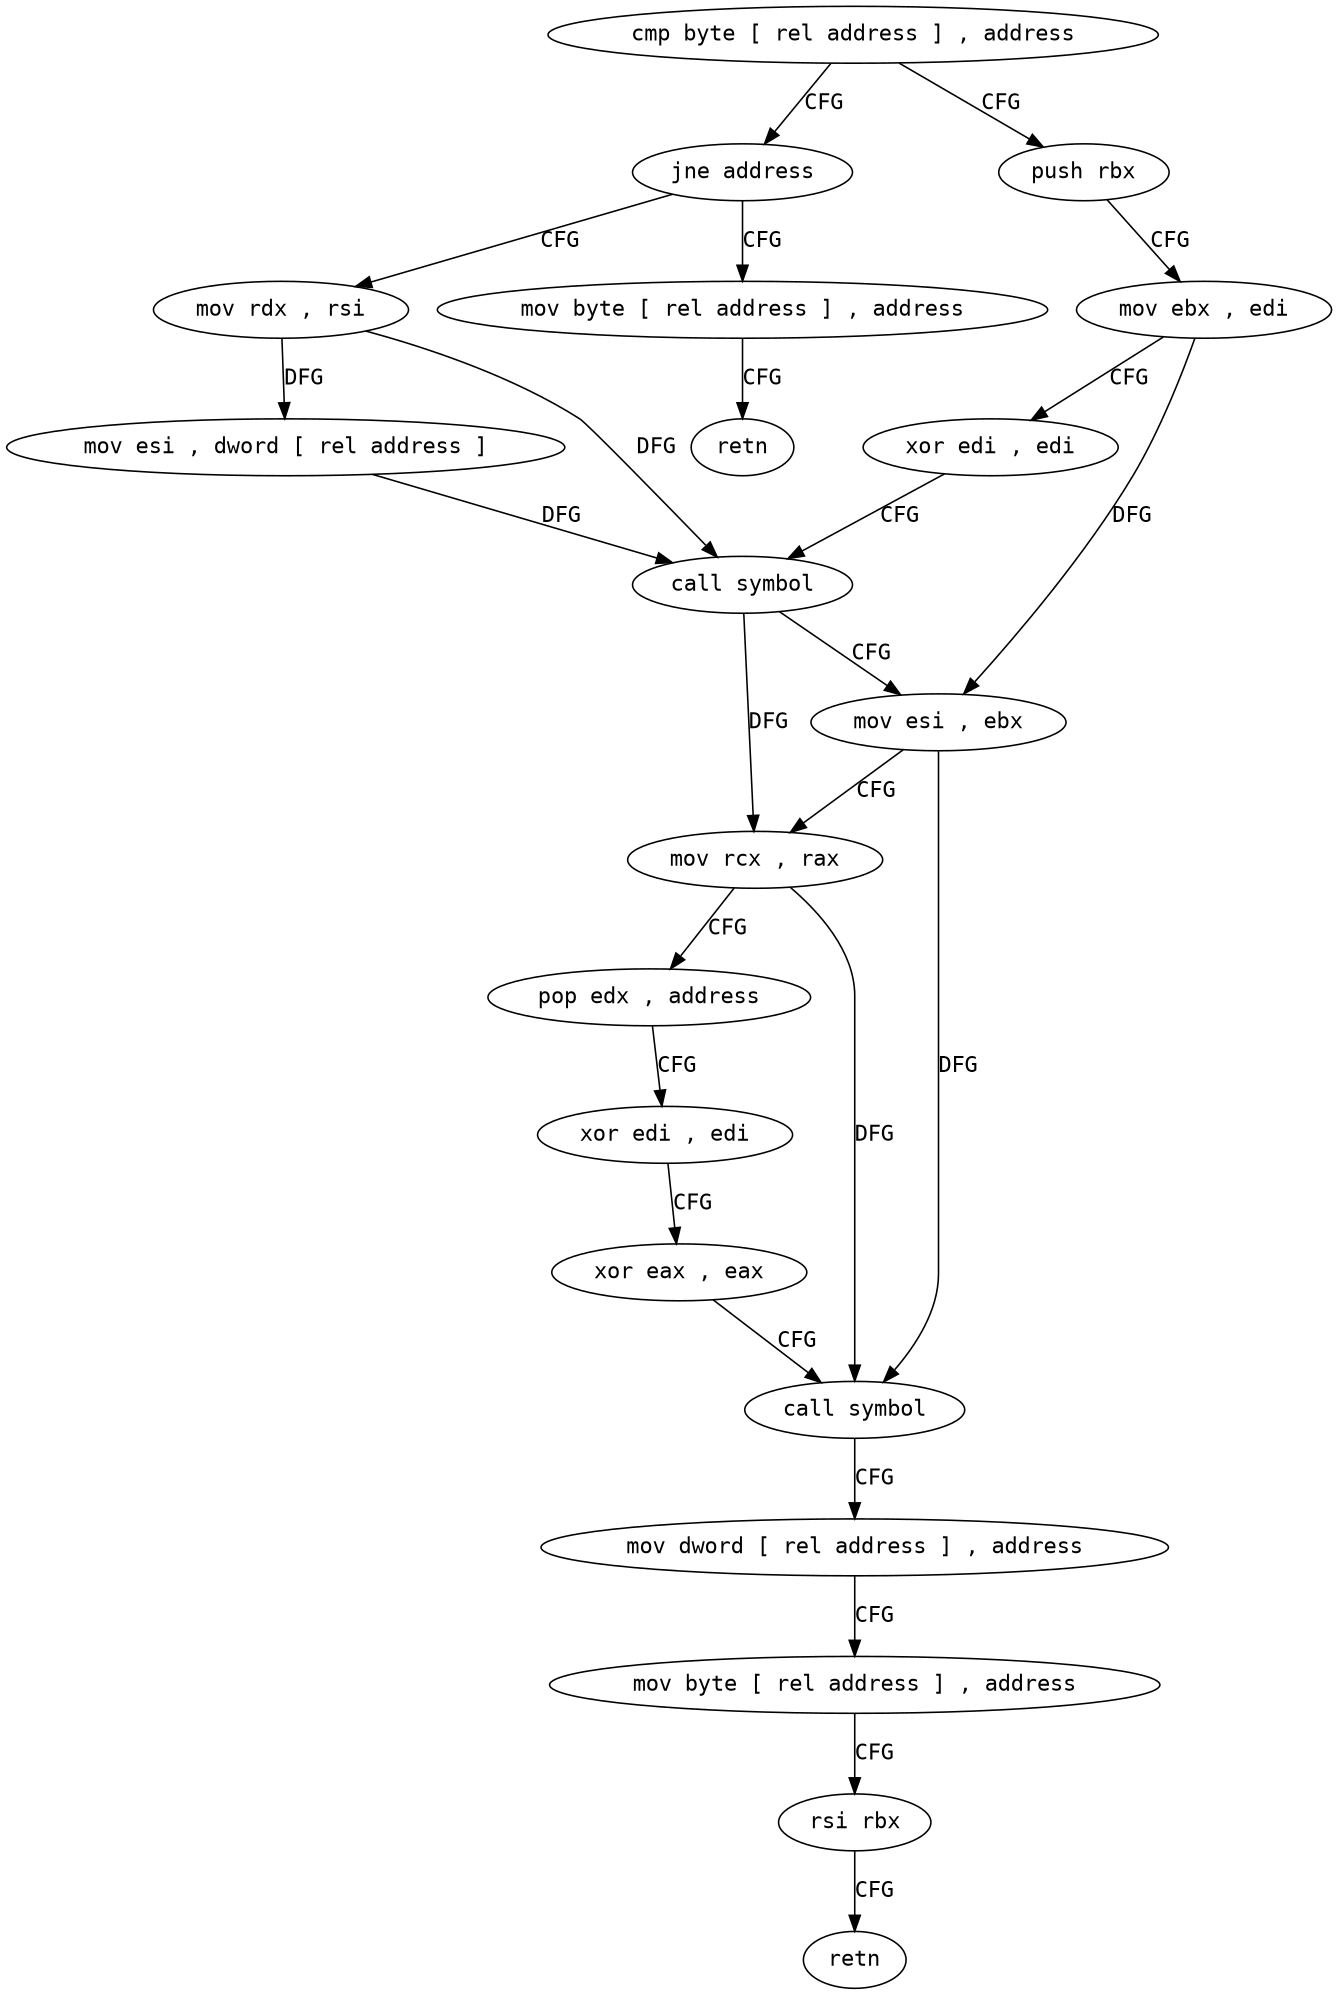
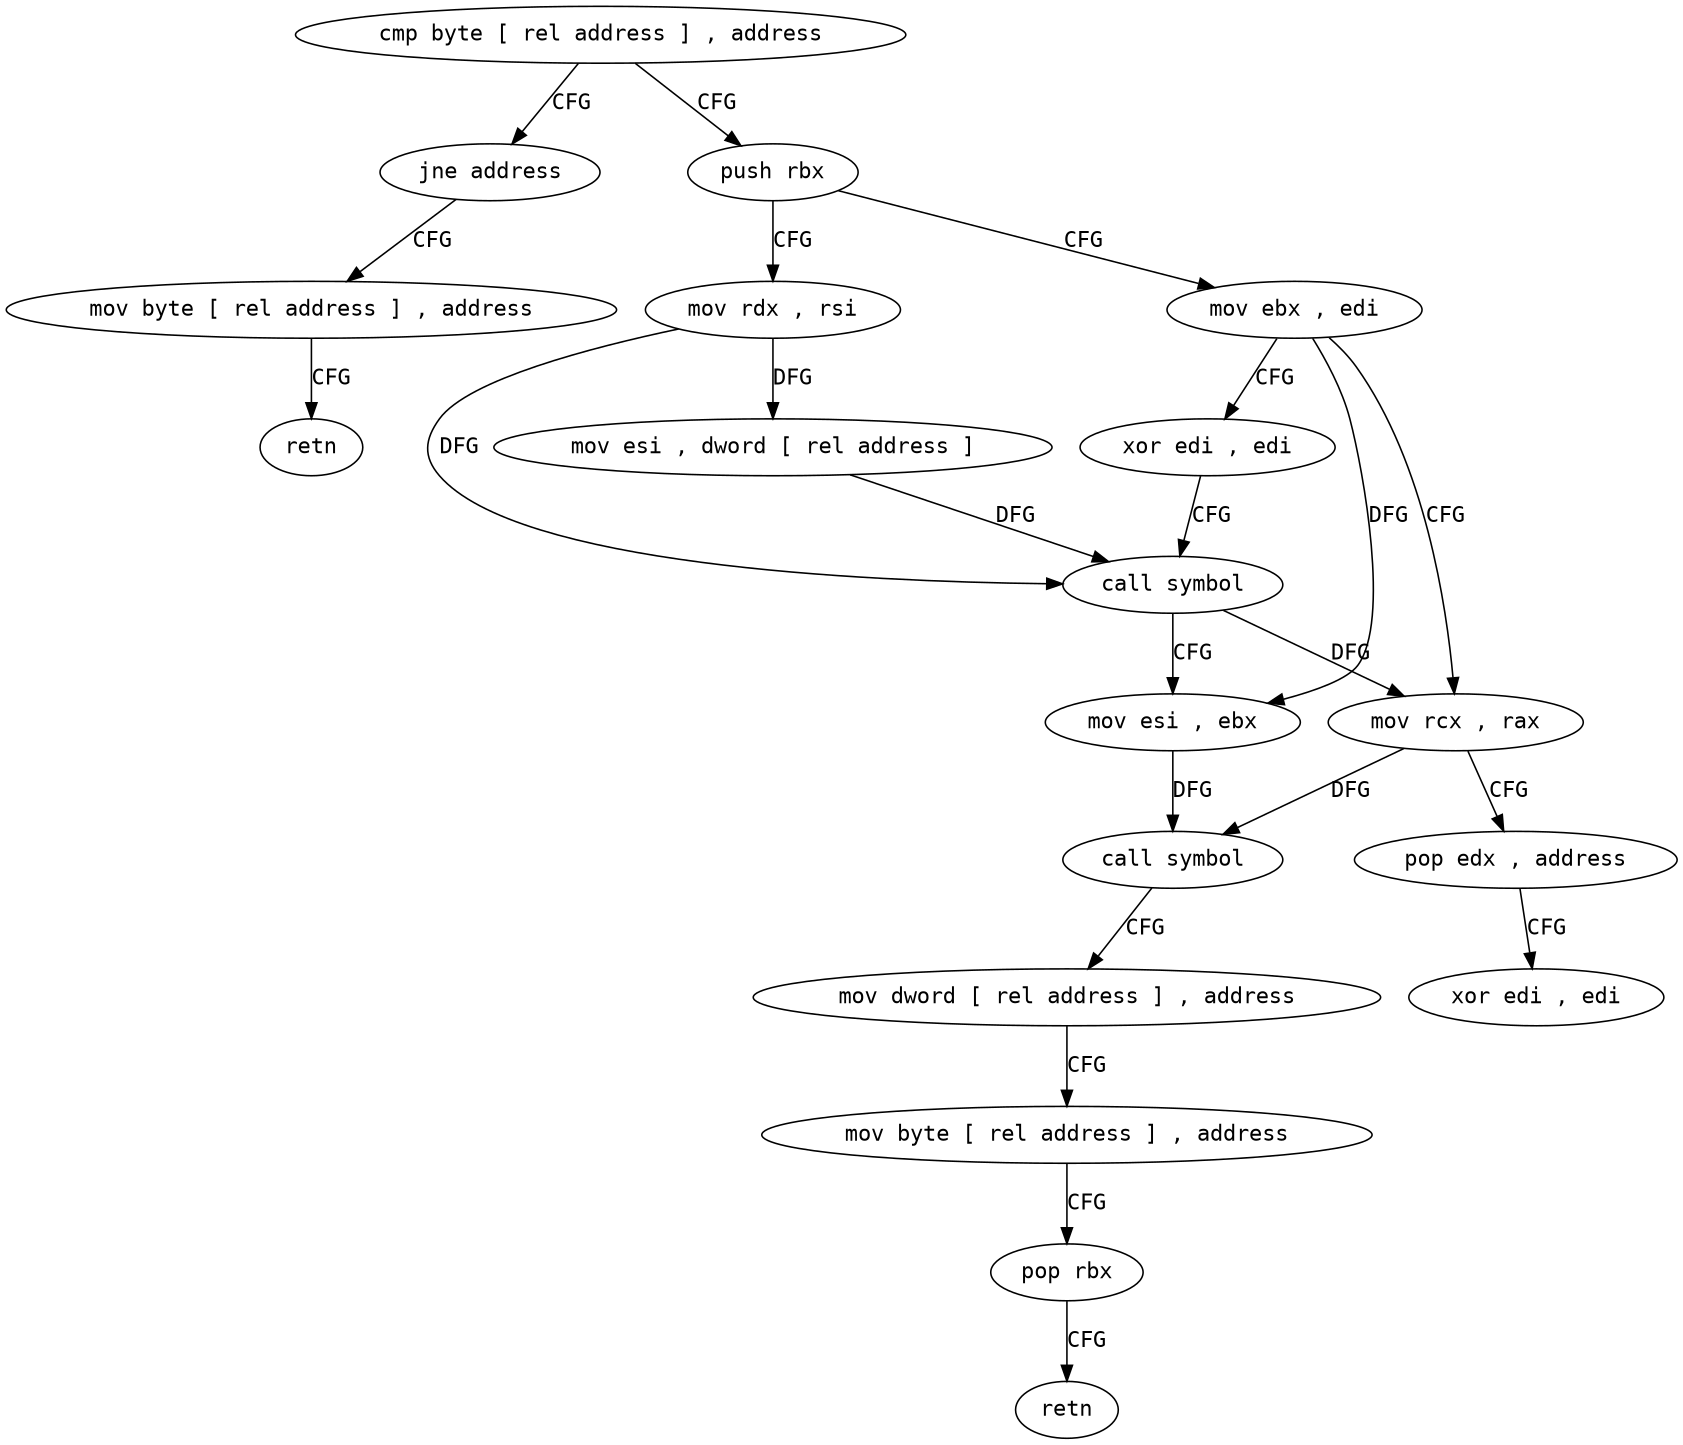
(522, 238) -> (773, 233)
(853, 786) -> (1418, 497)
(679, 1272) -> none
(855, 1822) -> (1067, 1272)
